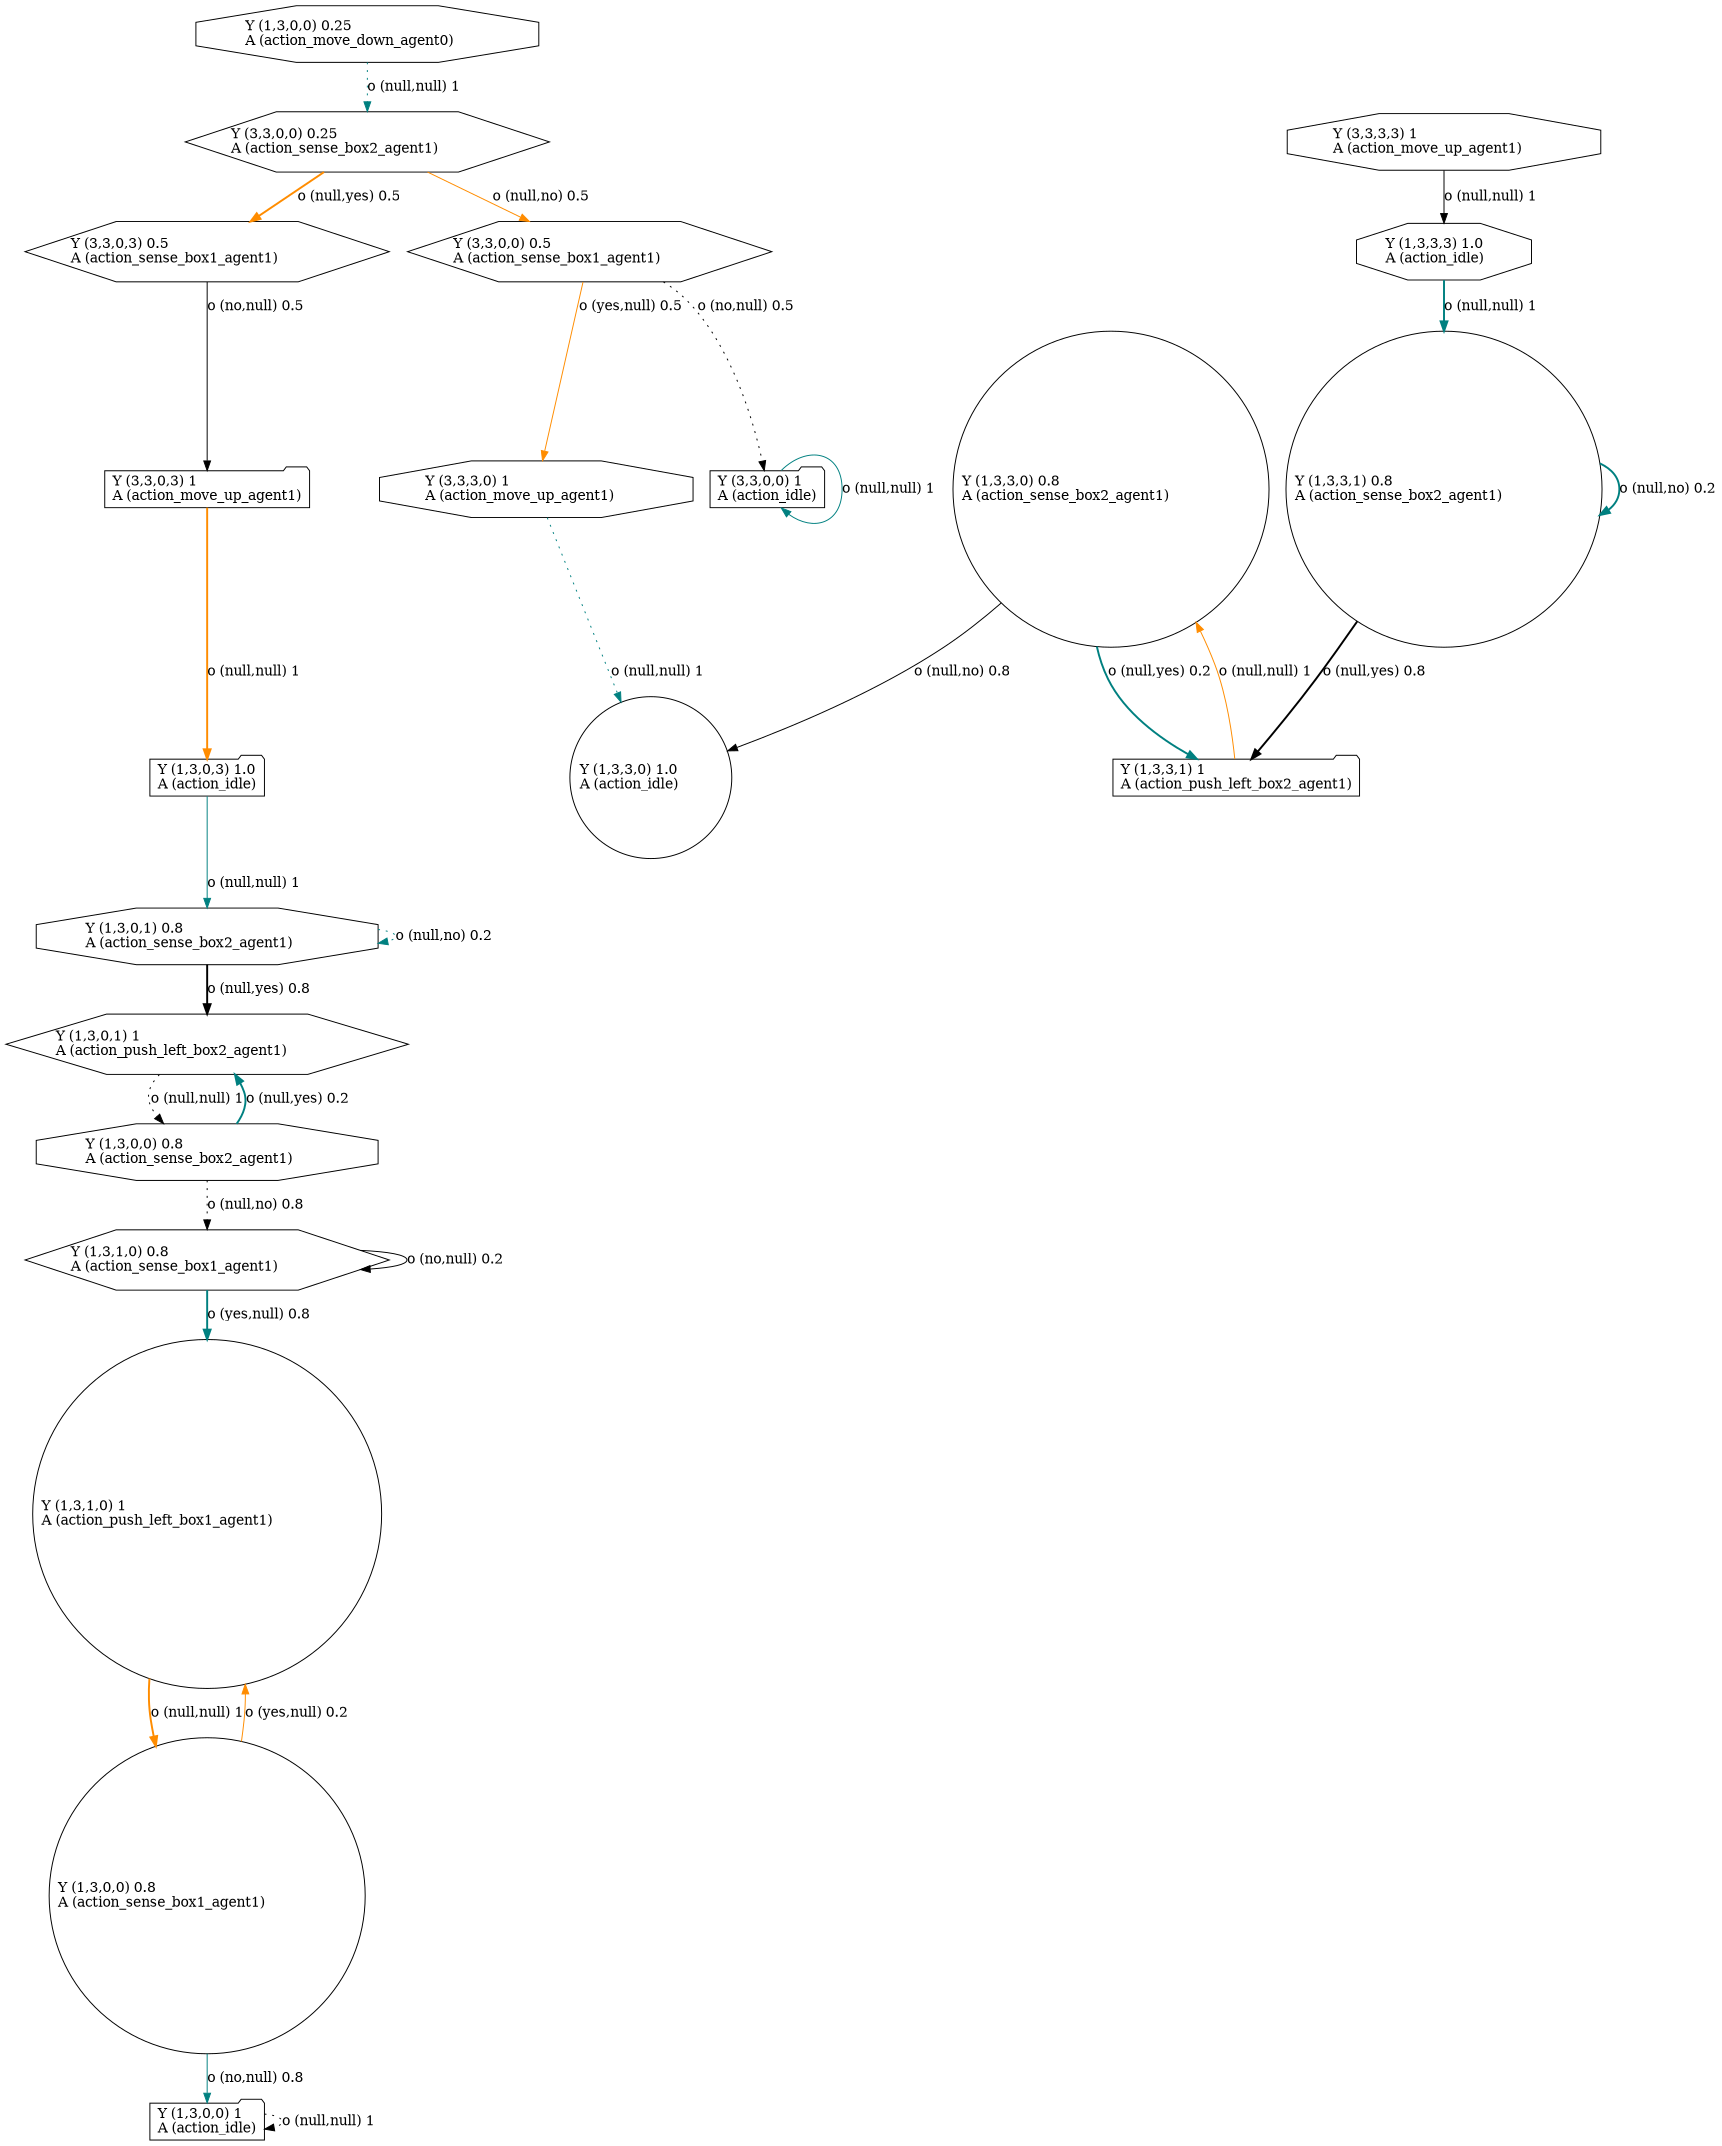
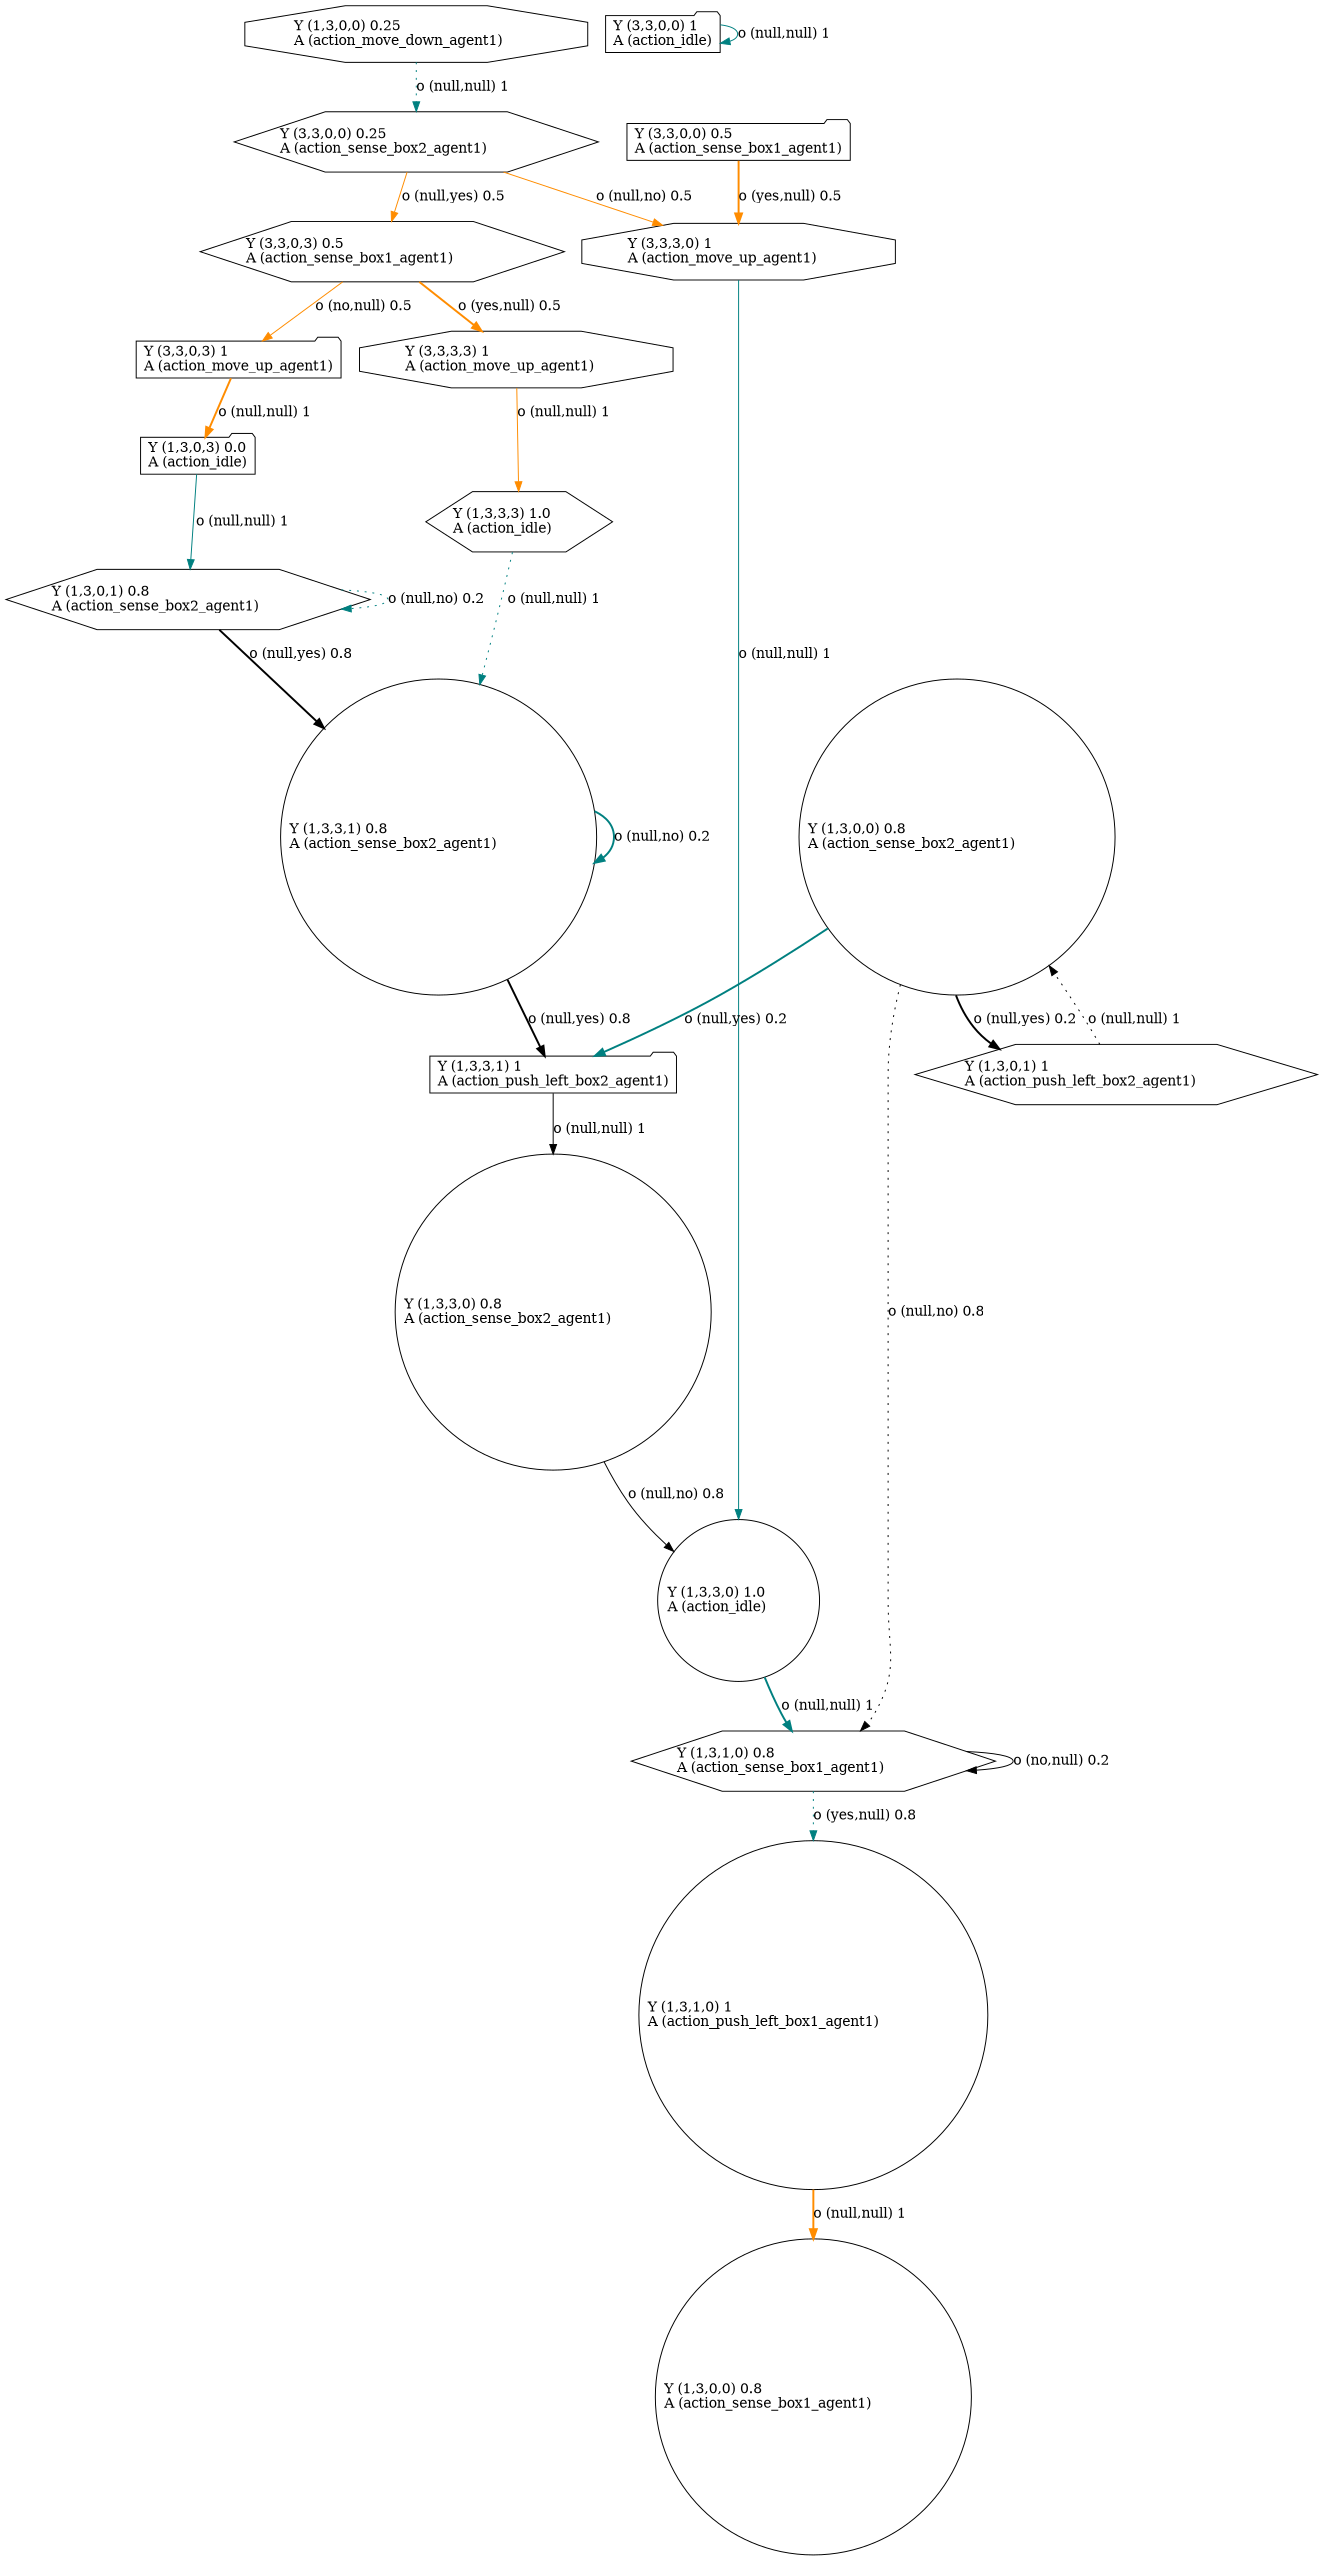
(367, 34) -> (416, 34)
(1444, 192) -> (518, 435)
(291, 194) -> (401, 192)
(474, 195) -> (578, 197)
(590, 252) -> (739, 142)
(1444, 252) -> (519, 522)
(1444, 301) -> (498, 614)
none -> (447, 304)
(729, 362) -> none
(564, 366) -> (739, 187)
(207, 371) -> (307, 309)
(582, 605) -> (739, 895)
(1224, 693) -> (553, 1119)
(1130, 710) -> (719, 996)
(207, 778) -> (198, 456)
(207, 936) -> (188, 600)
(207, 984) -> (268, 676)
(245, 1104) -> (970, 1022)
(207, 1152) -> (957, 837)
(207, 1310) -> (813, 1811)
none -> (775, 1700)
(244, 1718) -> none
(207, 2122) -> none
